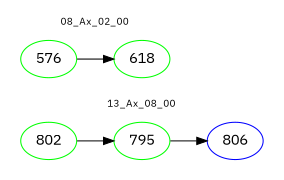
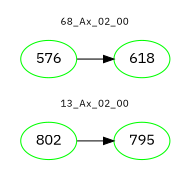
(95, 22) -> (95, 22)
(142, 104) -> (95, 104)
(235, 141) -> none
